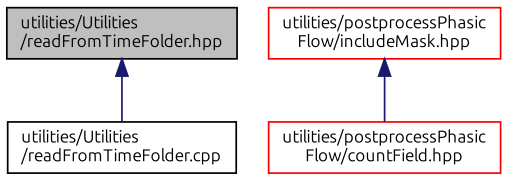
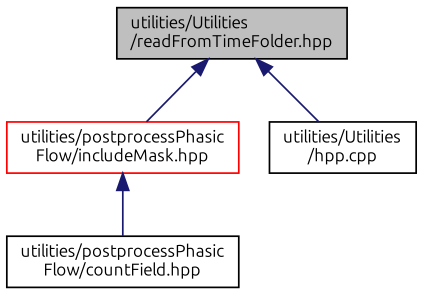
none -> (171, 97)
(122, 148) -> (343, 148)
(385, 148) -> (123, 262)
